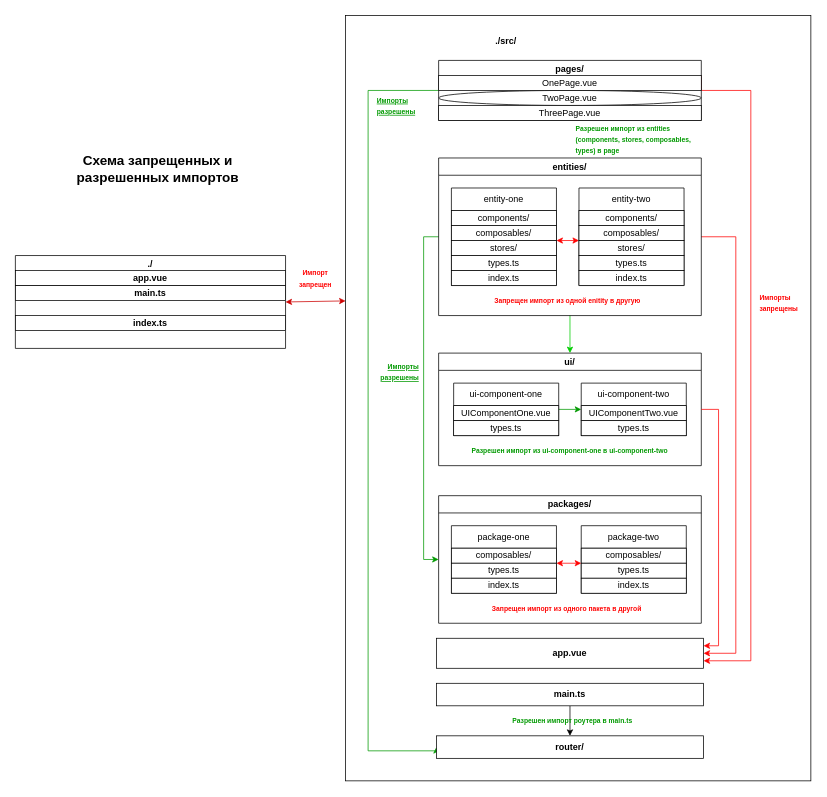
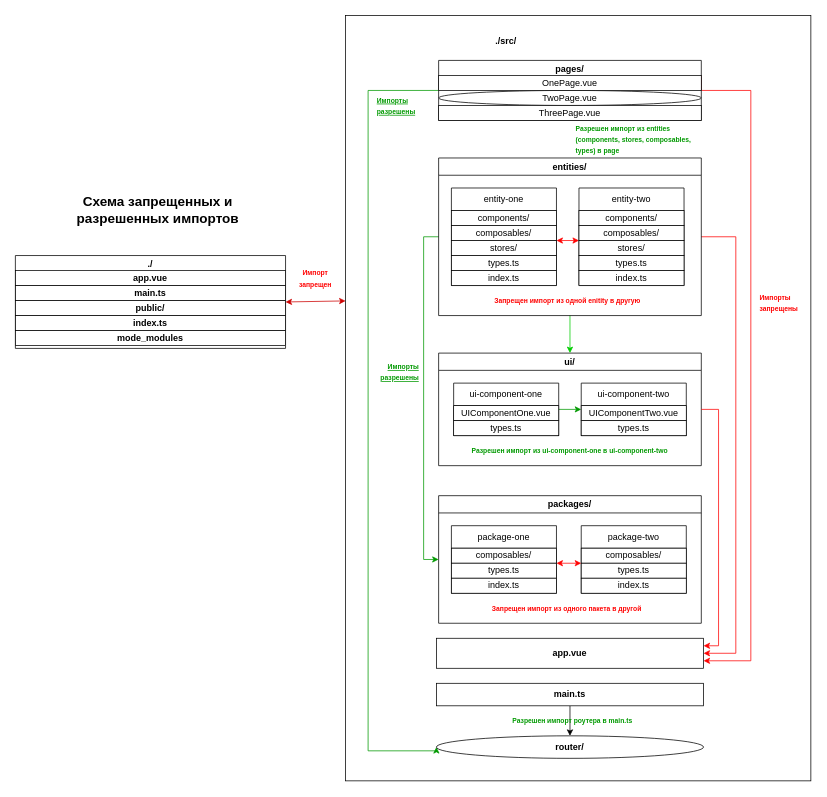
(158, 169) -> (158, 210)
none -> (150, 308)
none -> (150, 338)
(570, 747) -> (570, 747)
